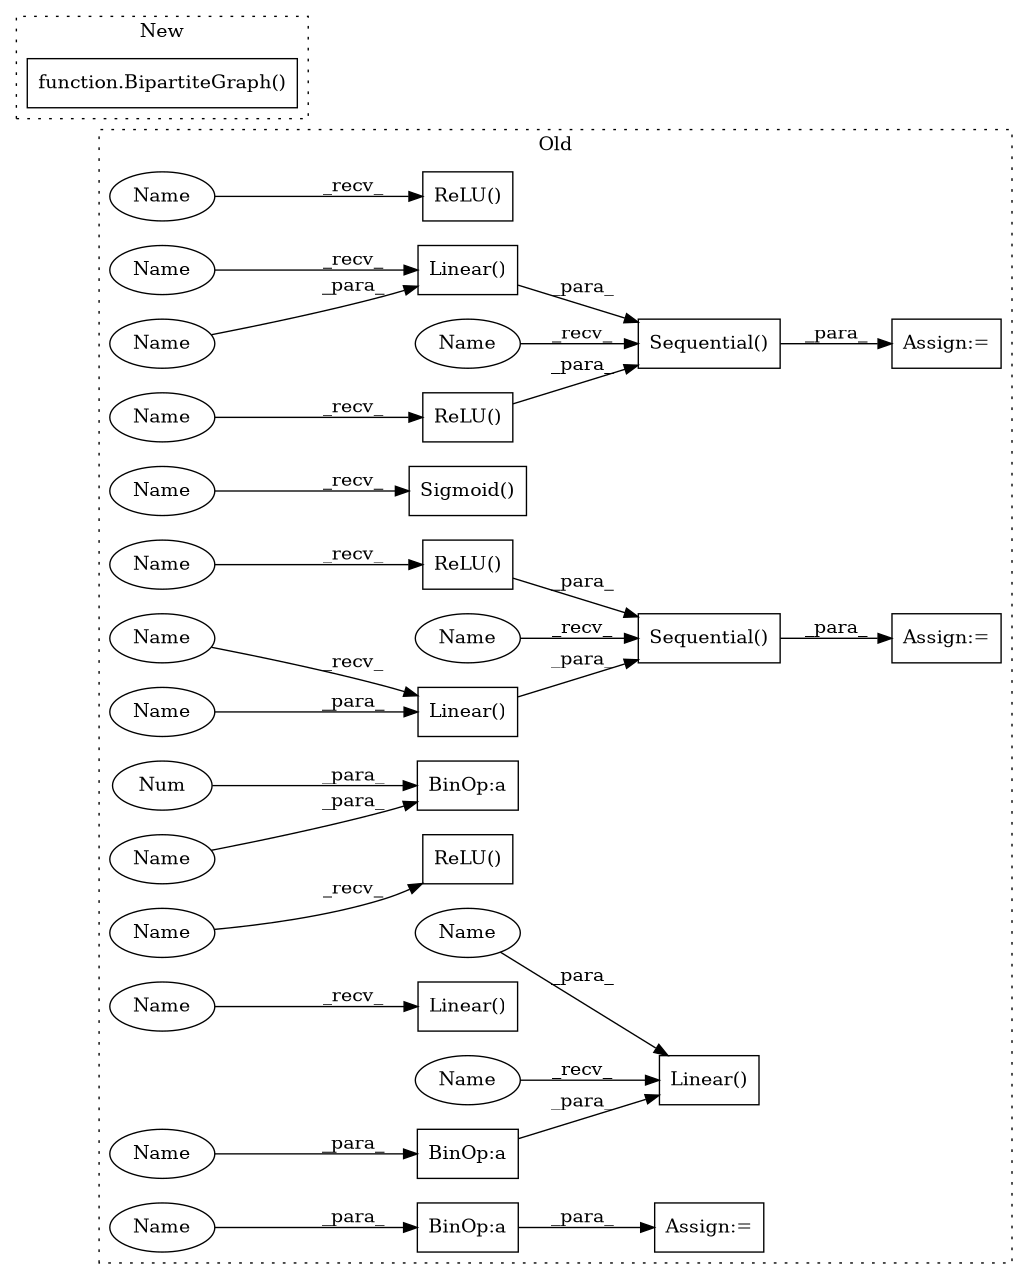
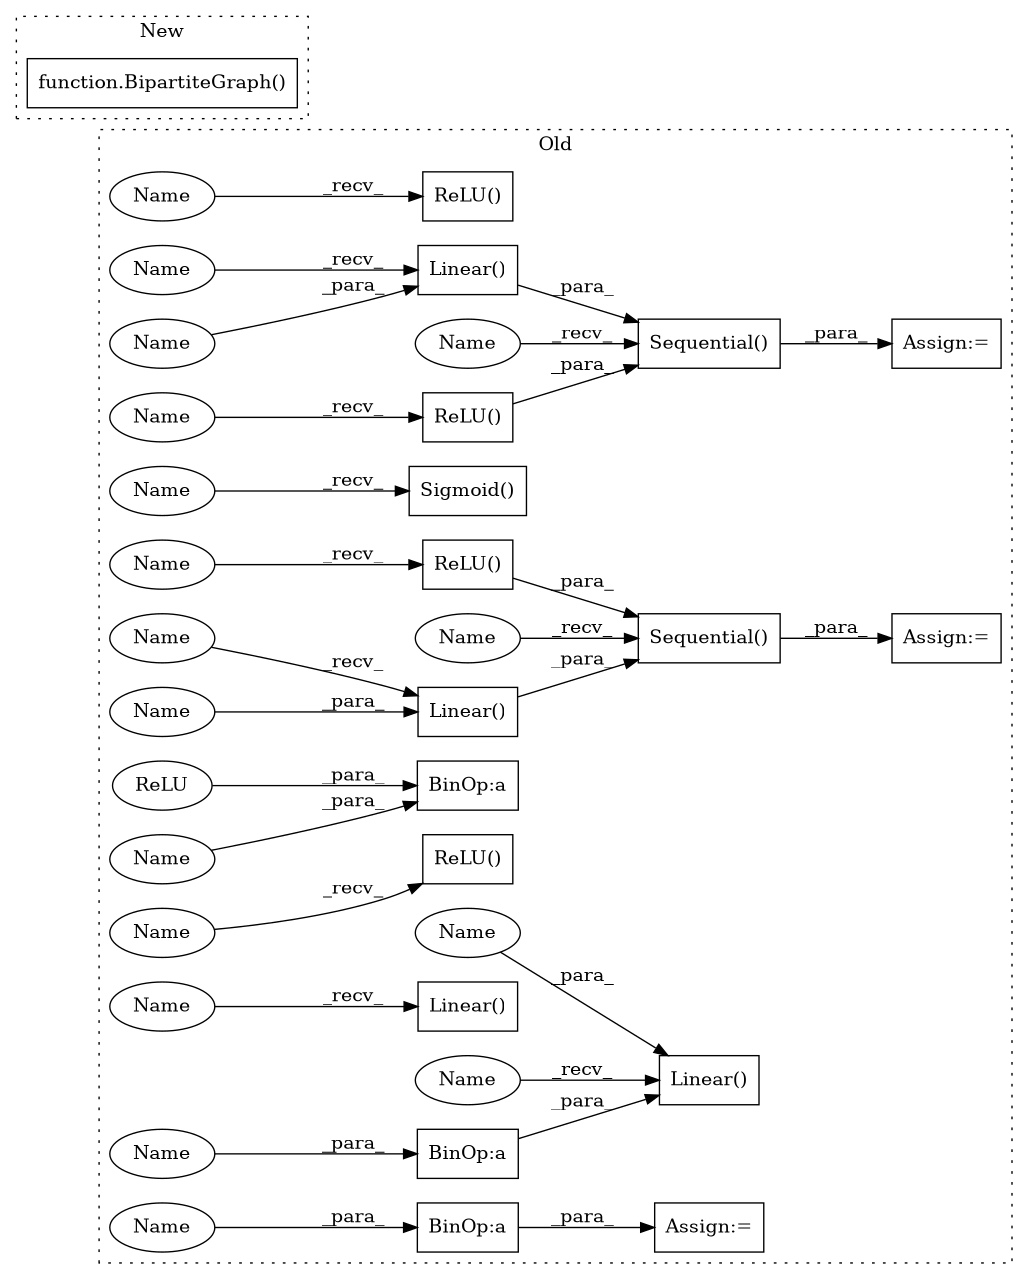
(162, 786) -> (162, 786)
